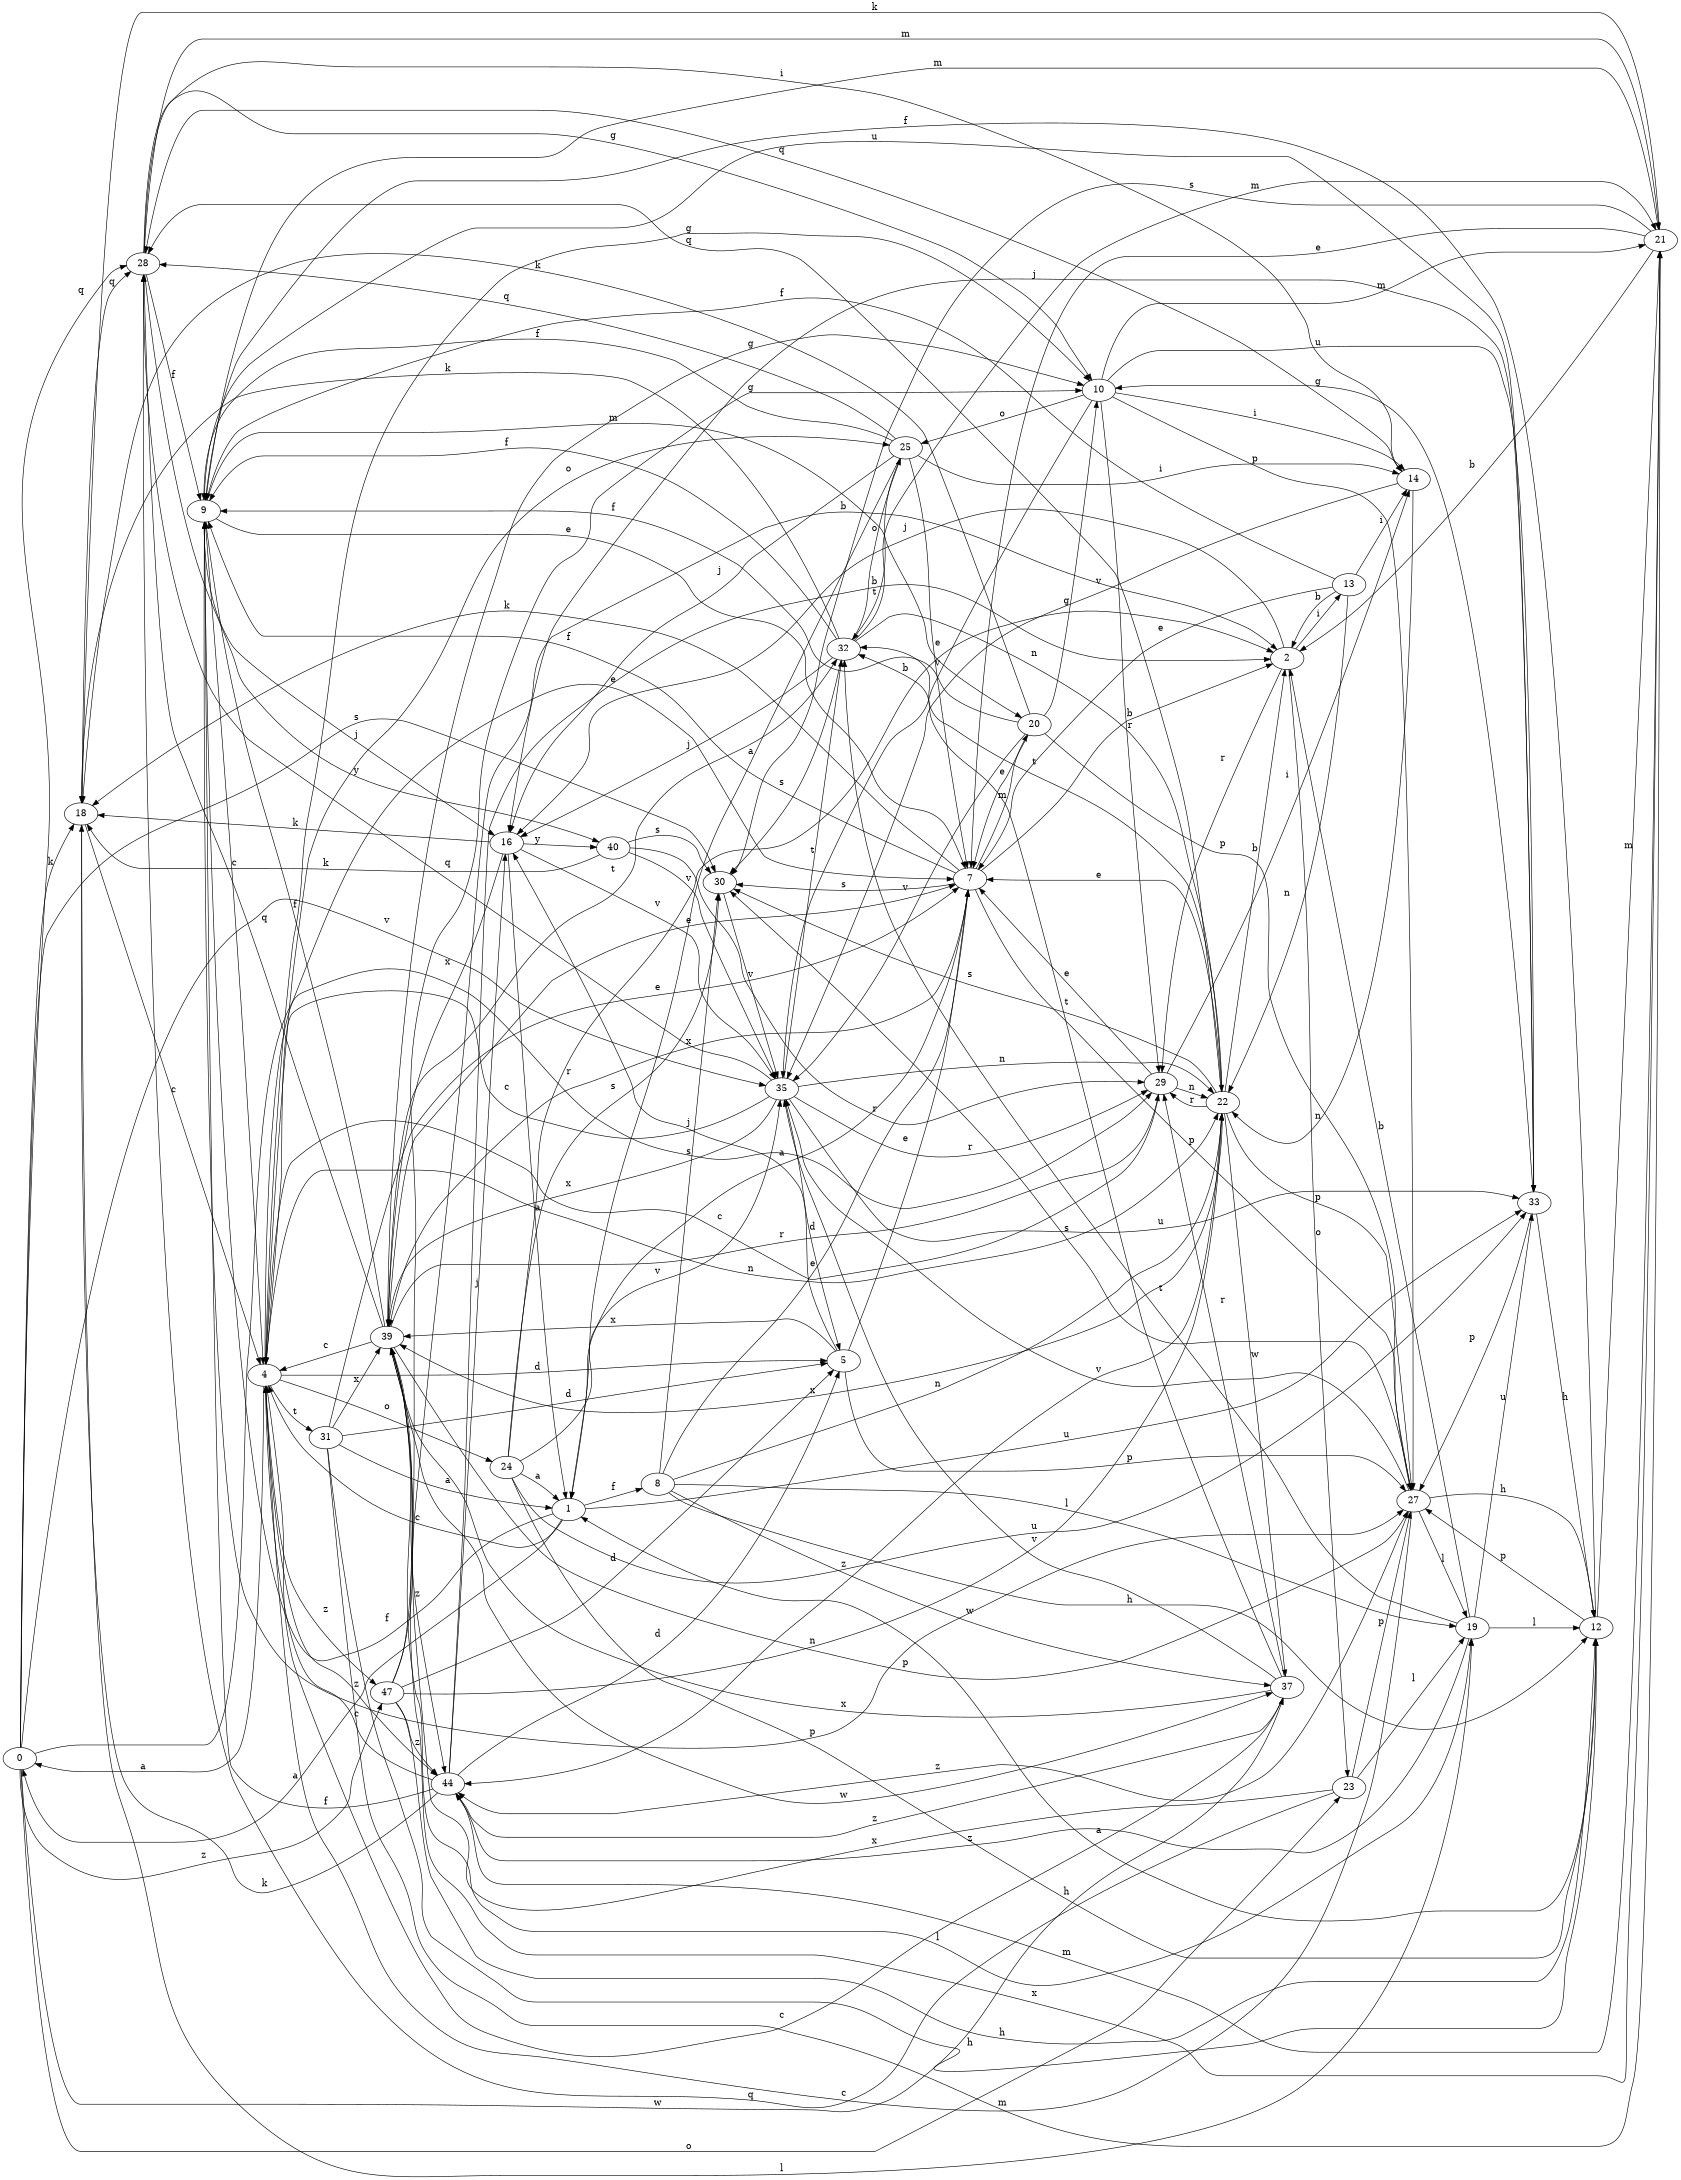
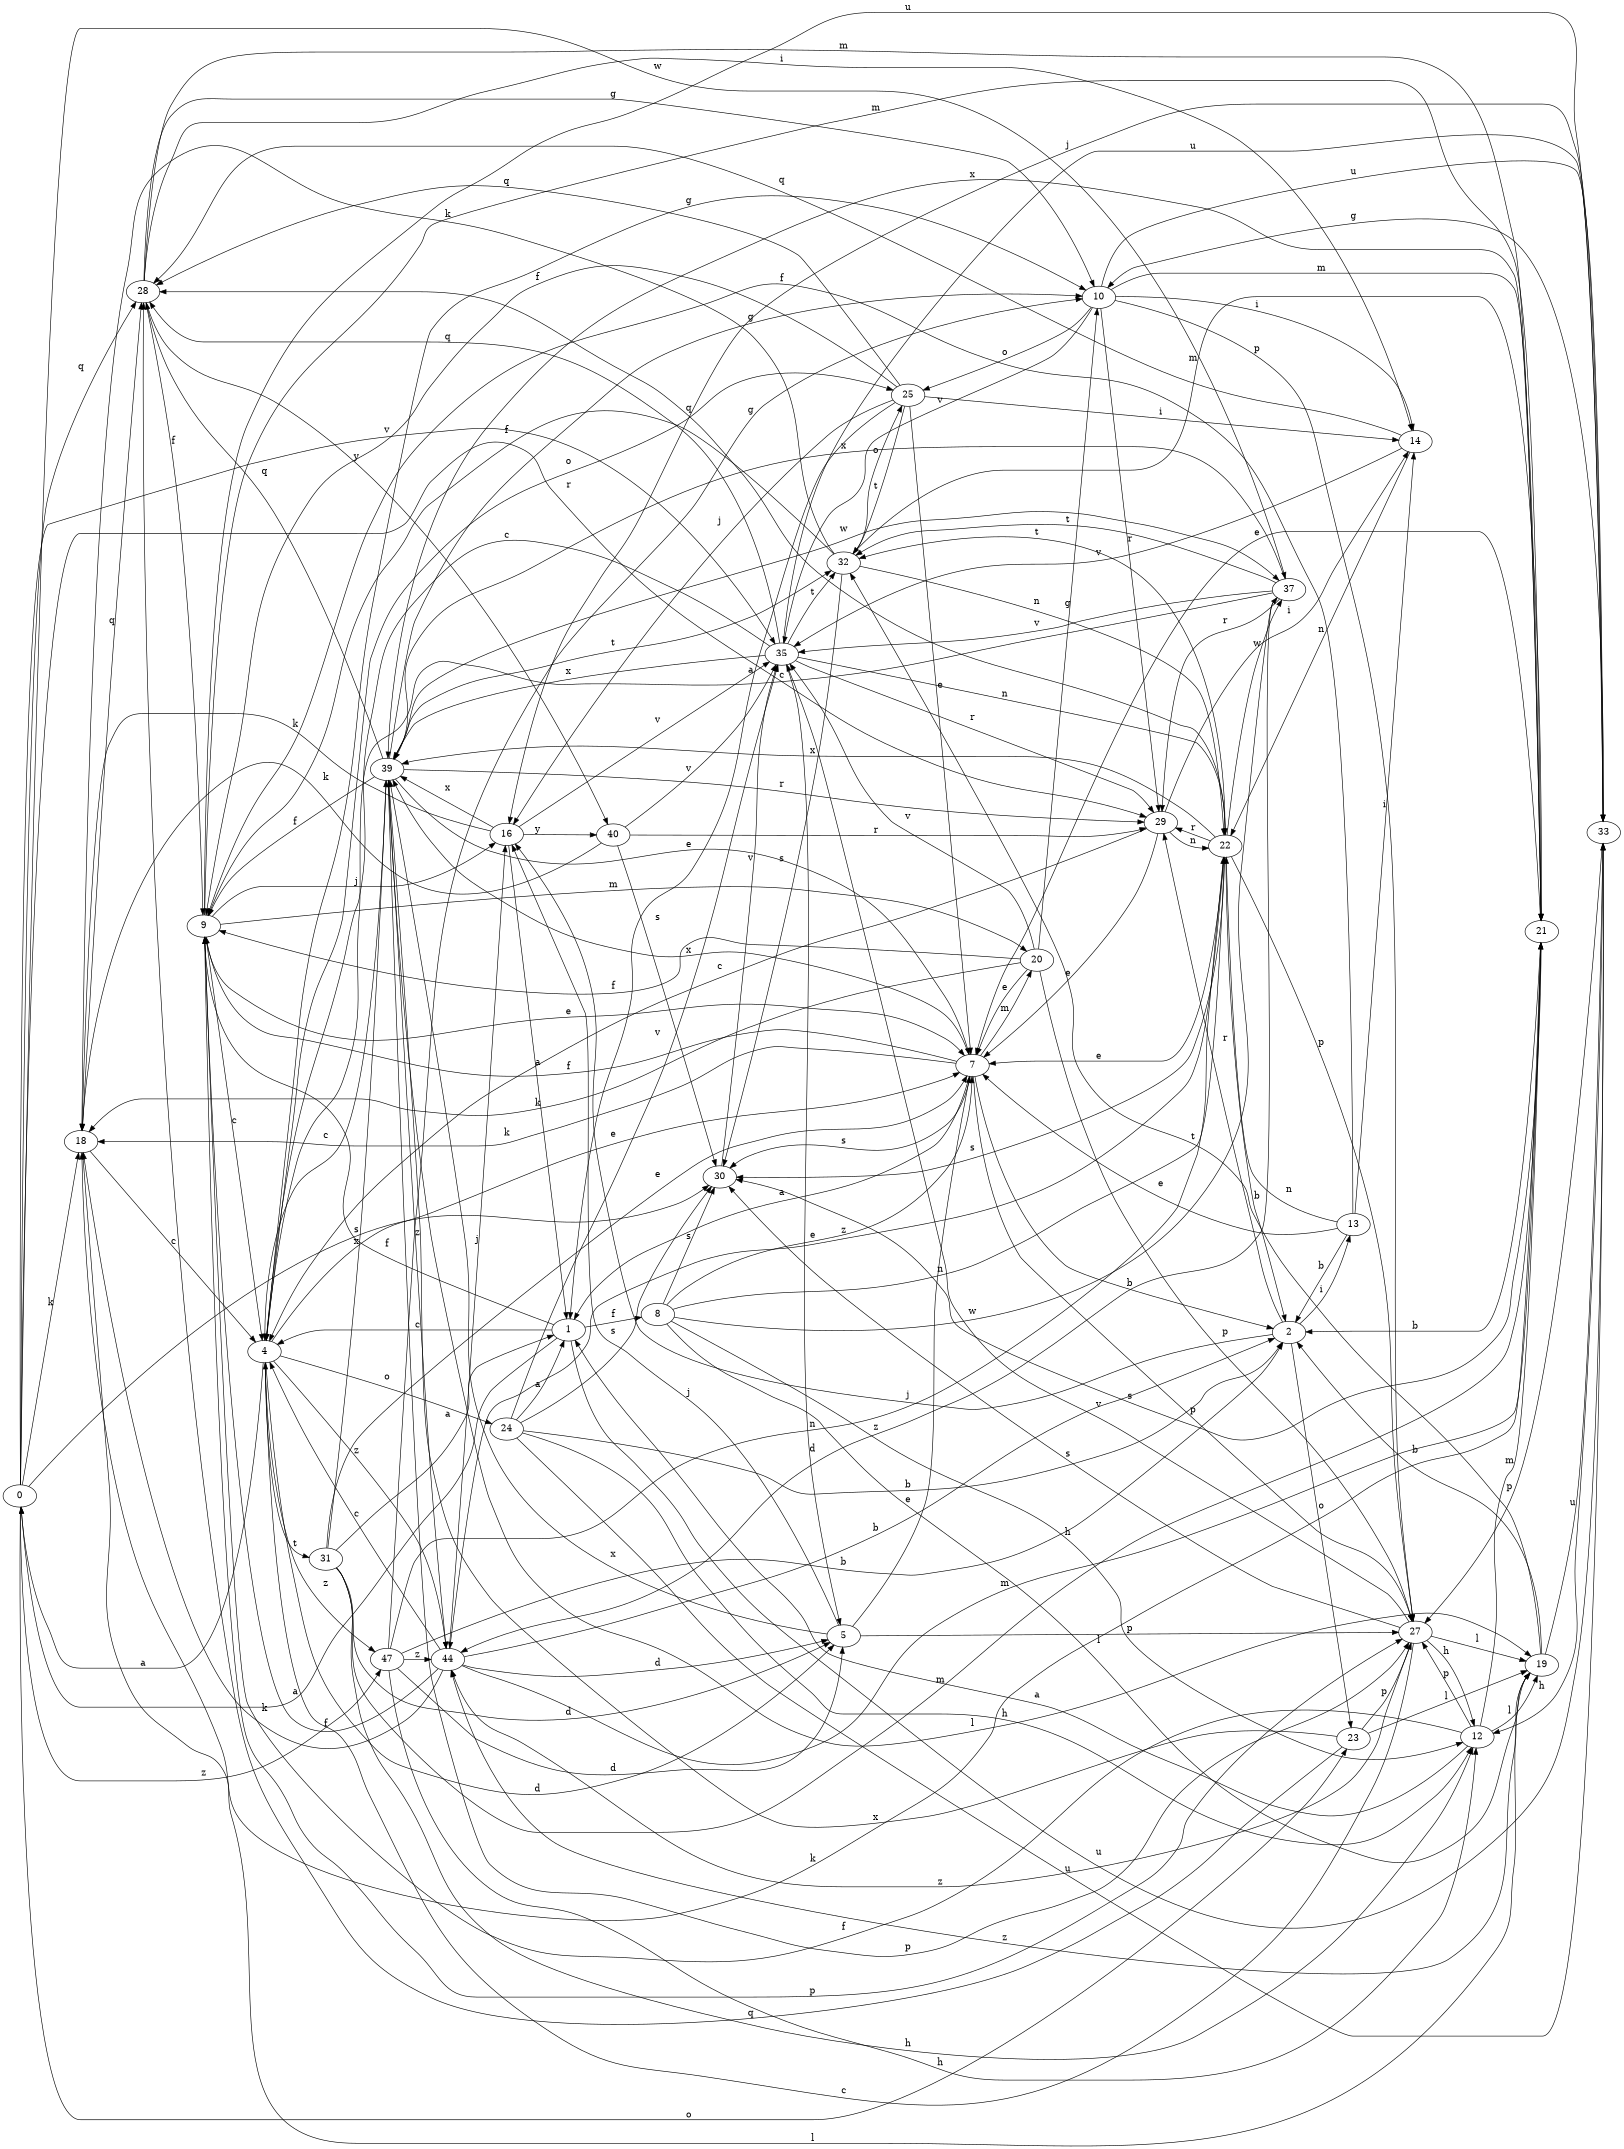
(684, 753) -> none
(712, 1266) -> none
(1531, 1628) -> (1522, 1705)
